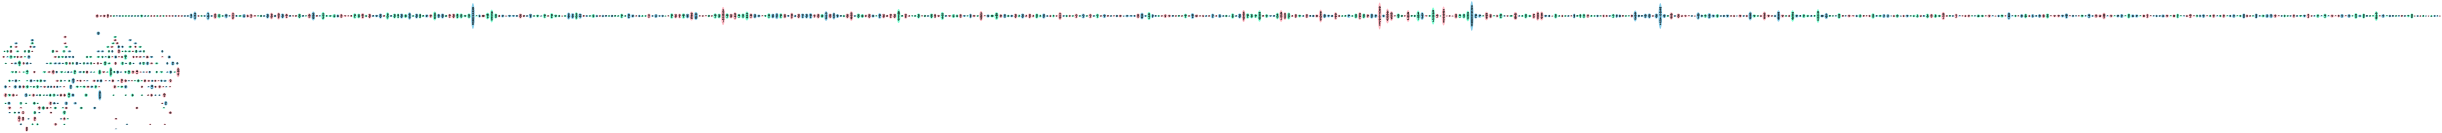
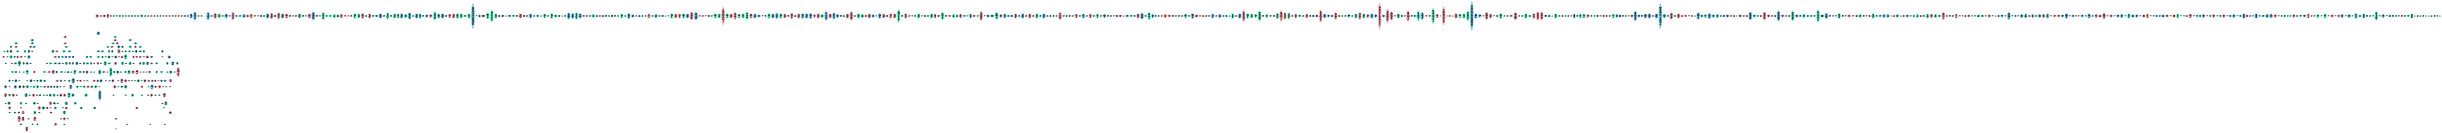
(205, 16) -> none
